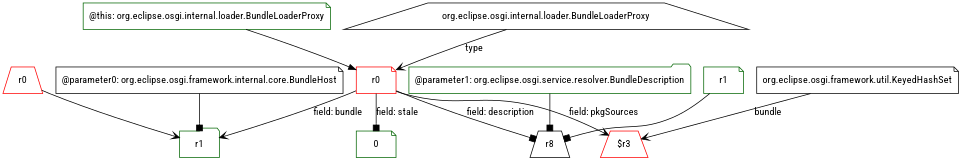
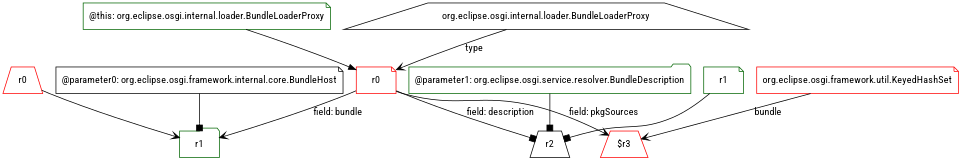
(858, 80) -> (858, 80)
(376, 144) -> none
(550, 144) -> (550, 144)
